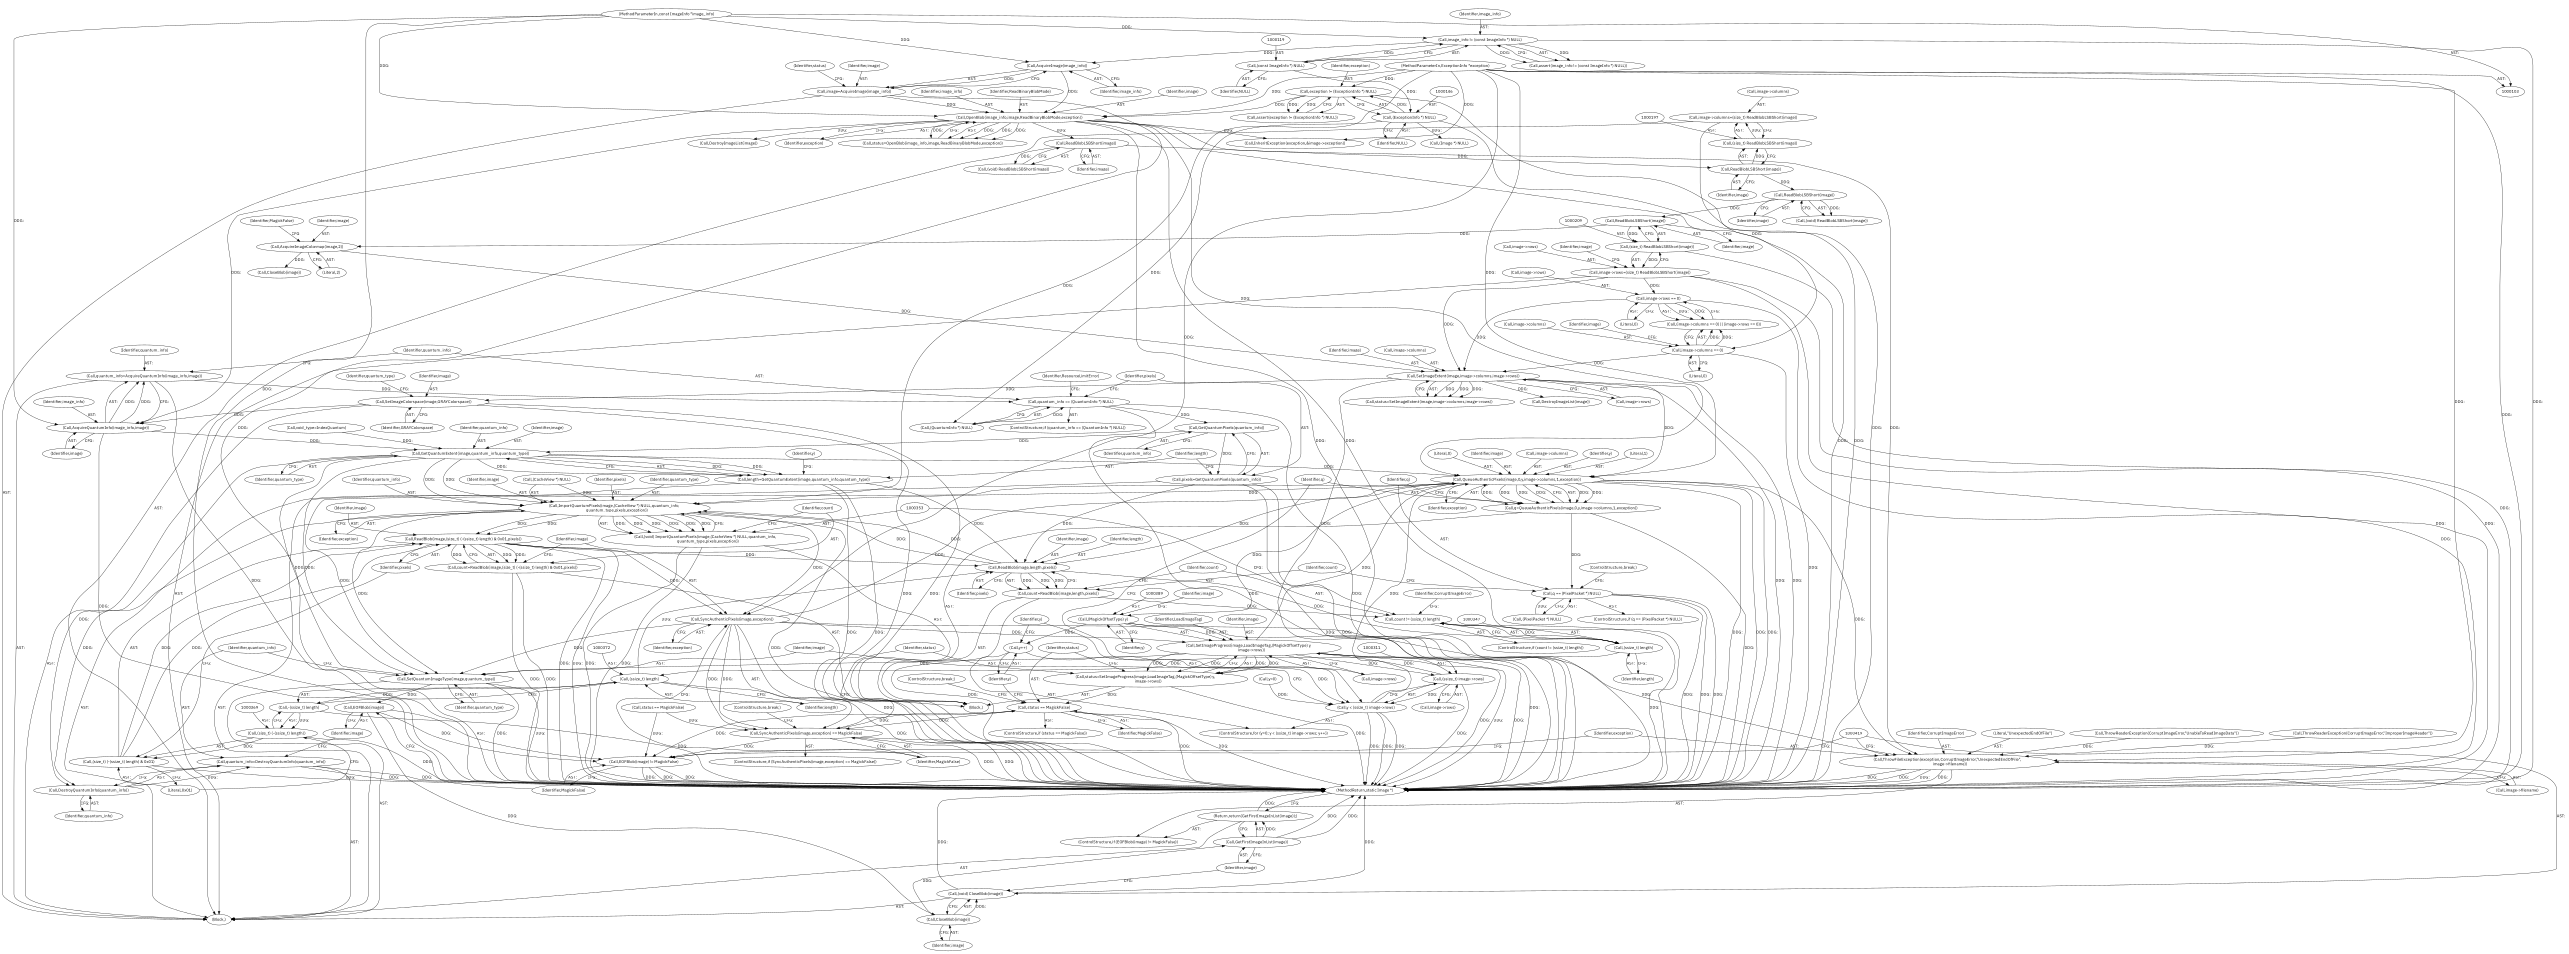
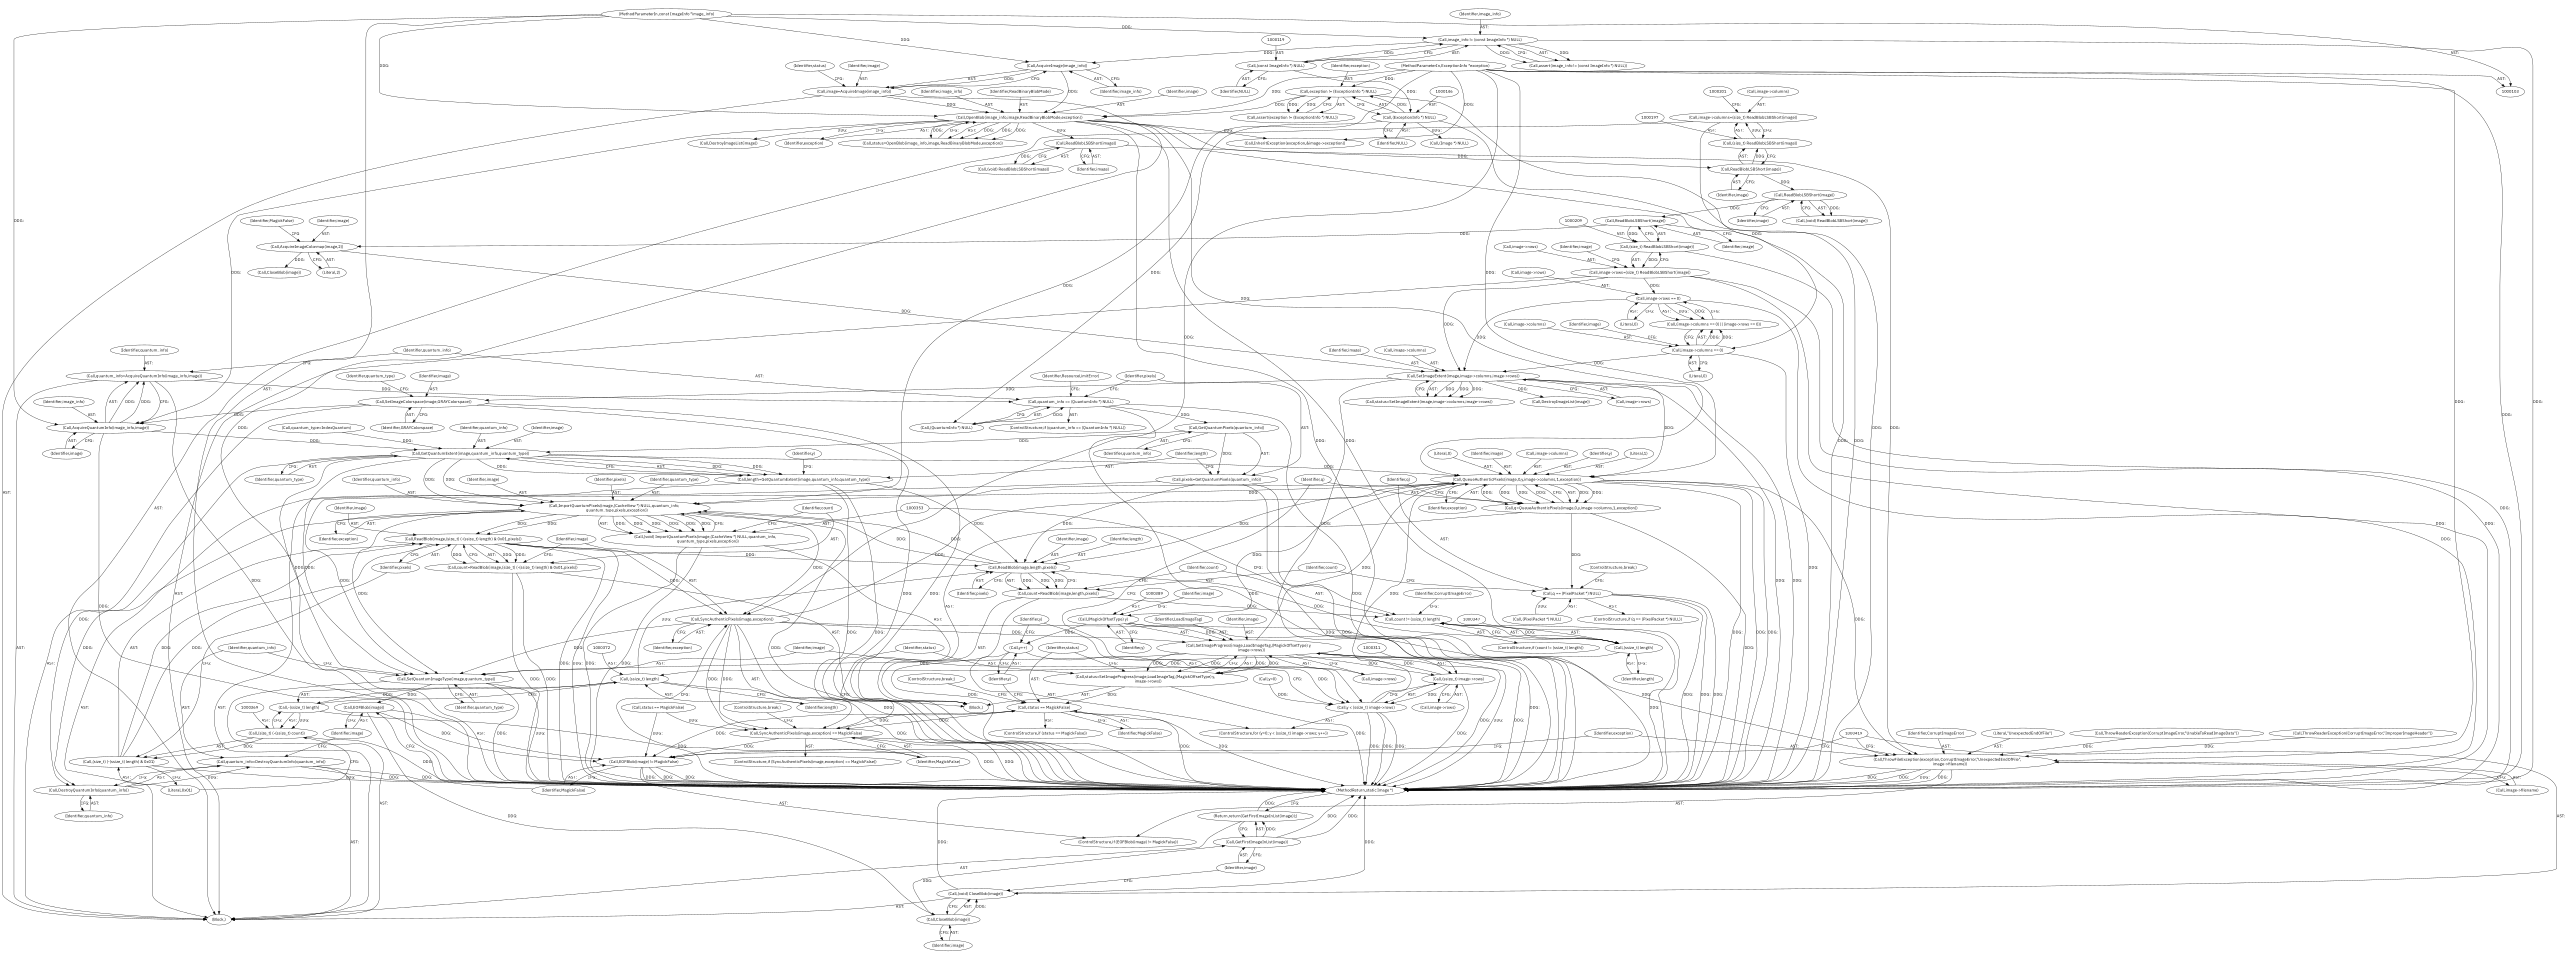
none -> (1718, 92)
(268, 389) -> (268, 389)
(317, 428) -> (317, 428)
(1246, 455) -> none
(547, 480) -> none
(1554, 605) -> none
(277, 733) -> (277, 733)
(1191, 827) -> (855, 814)
